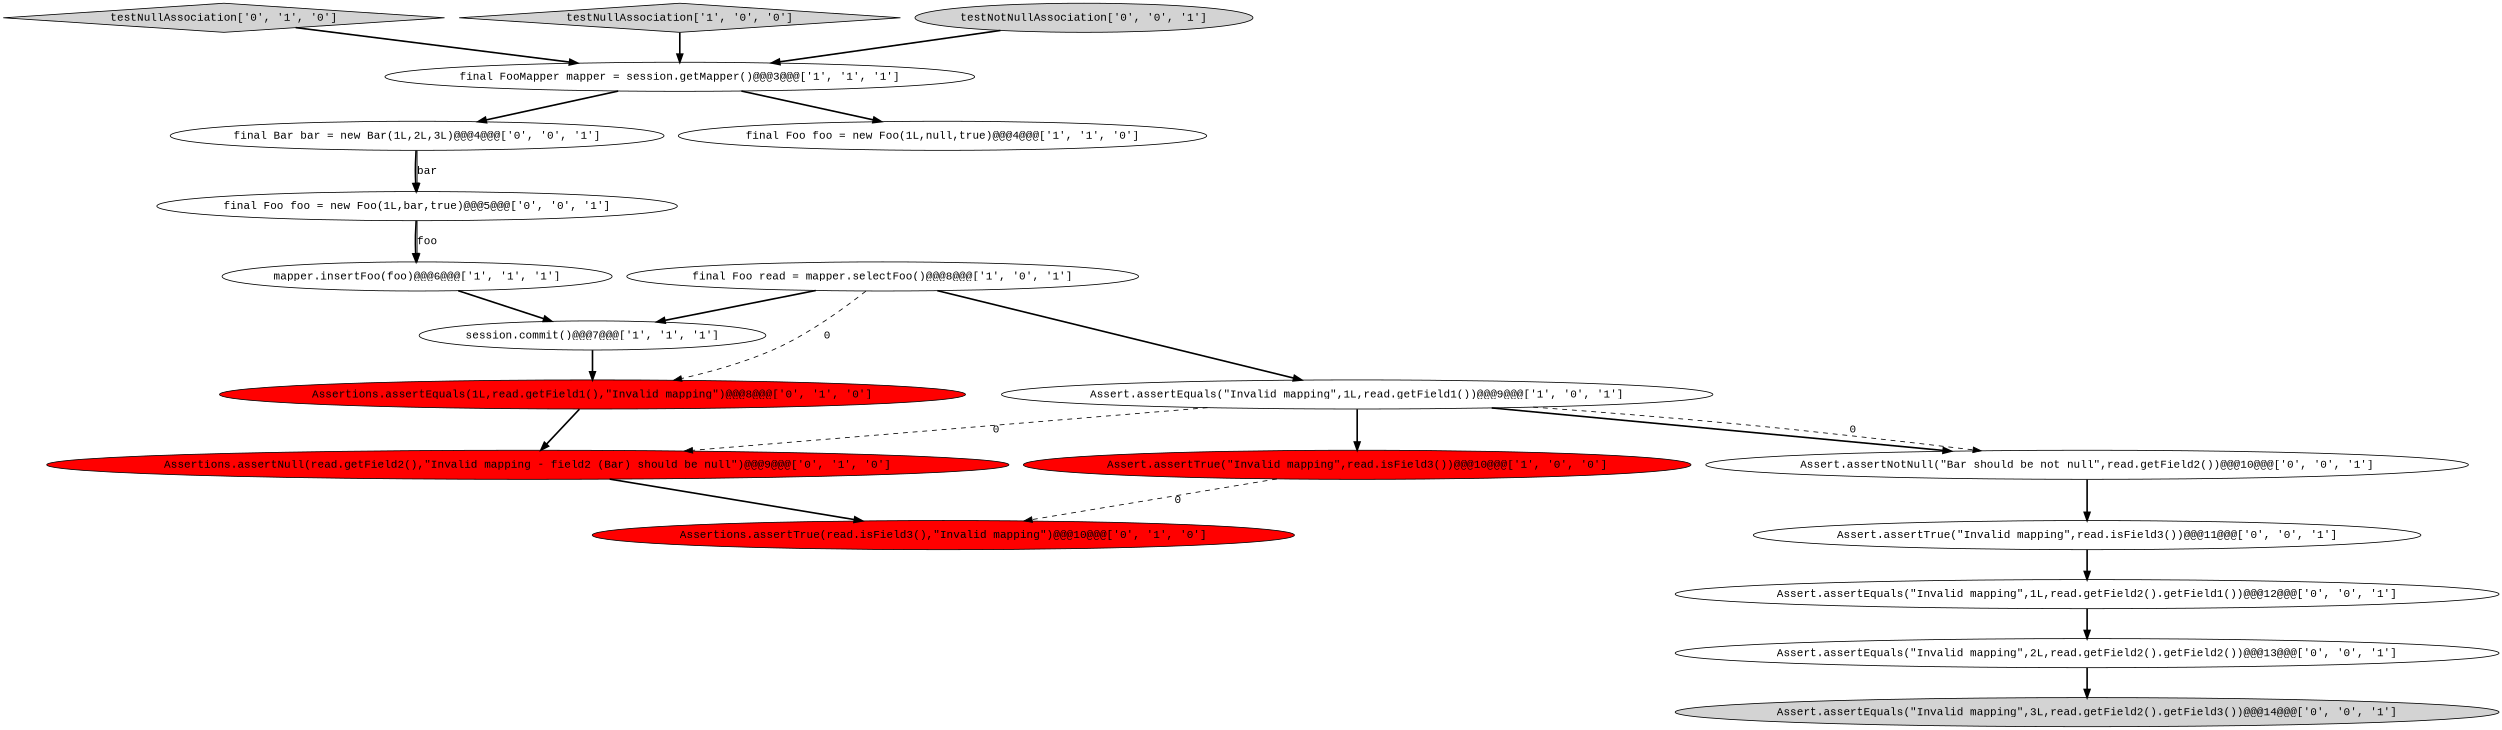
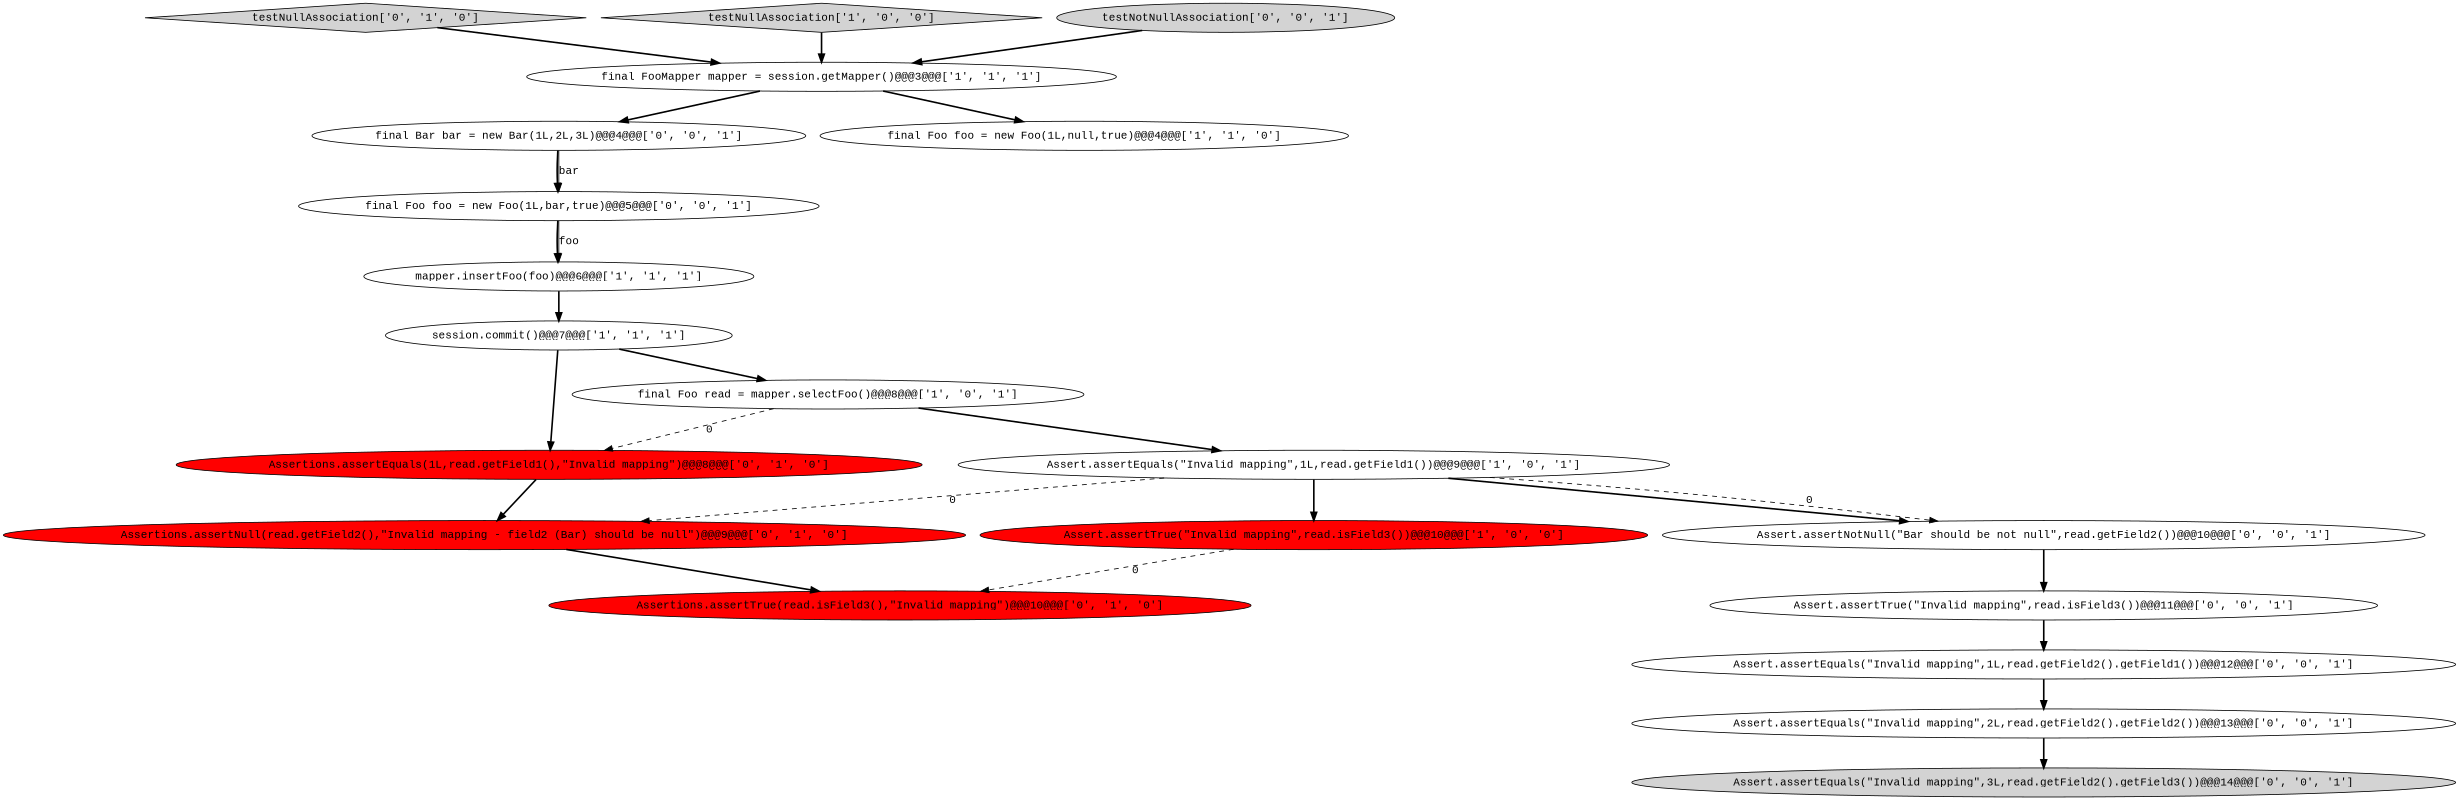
(740, 305) -> (688, 364)
